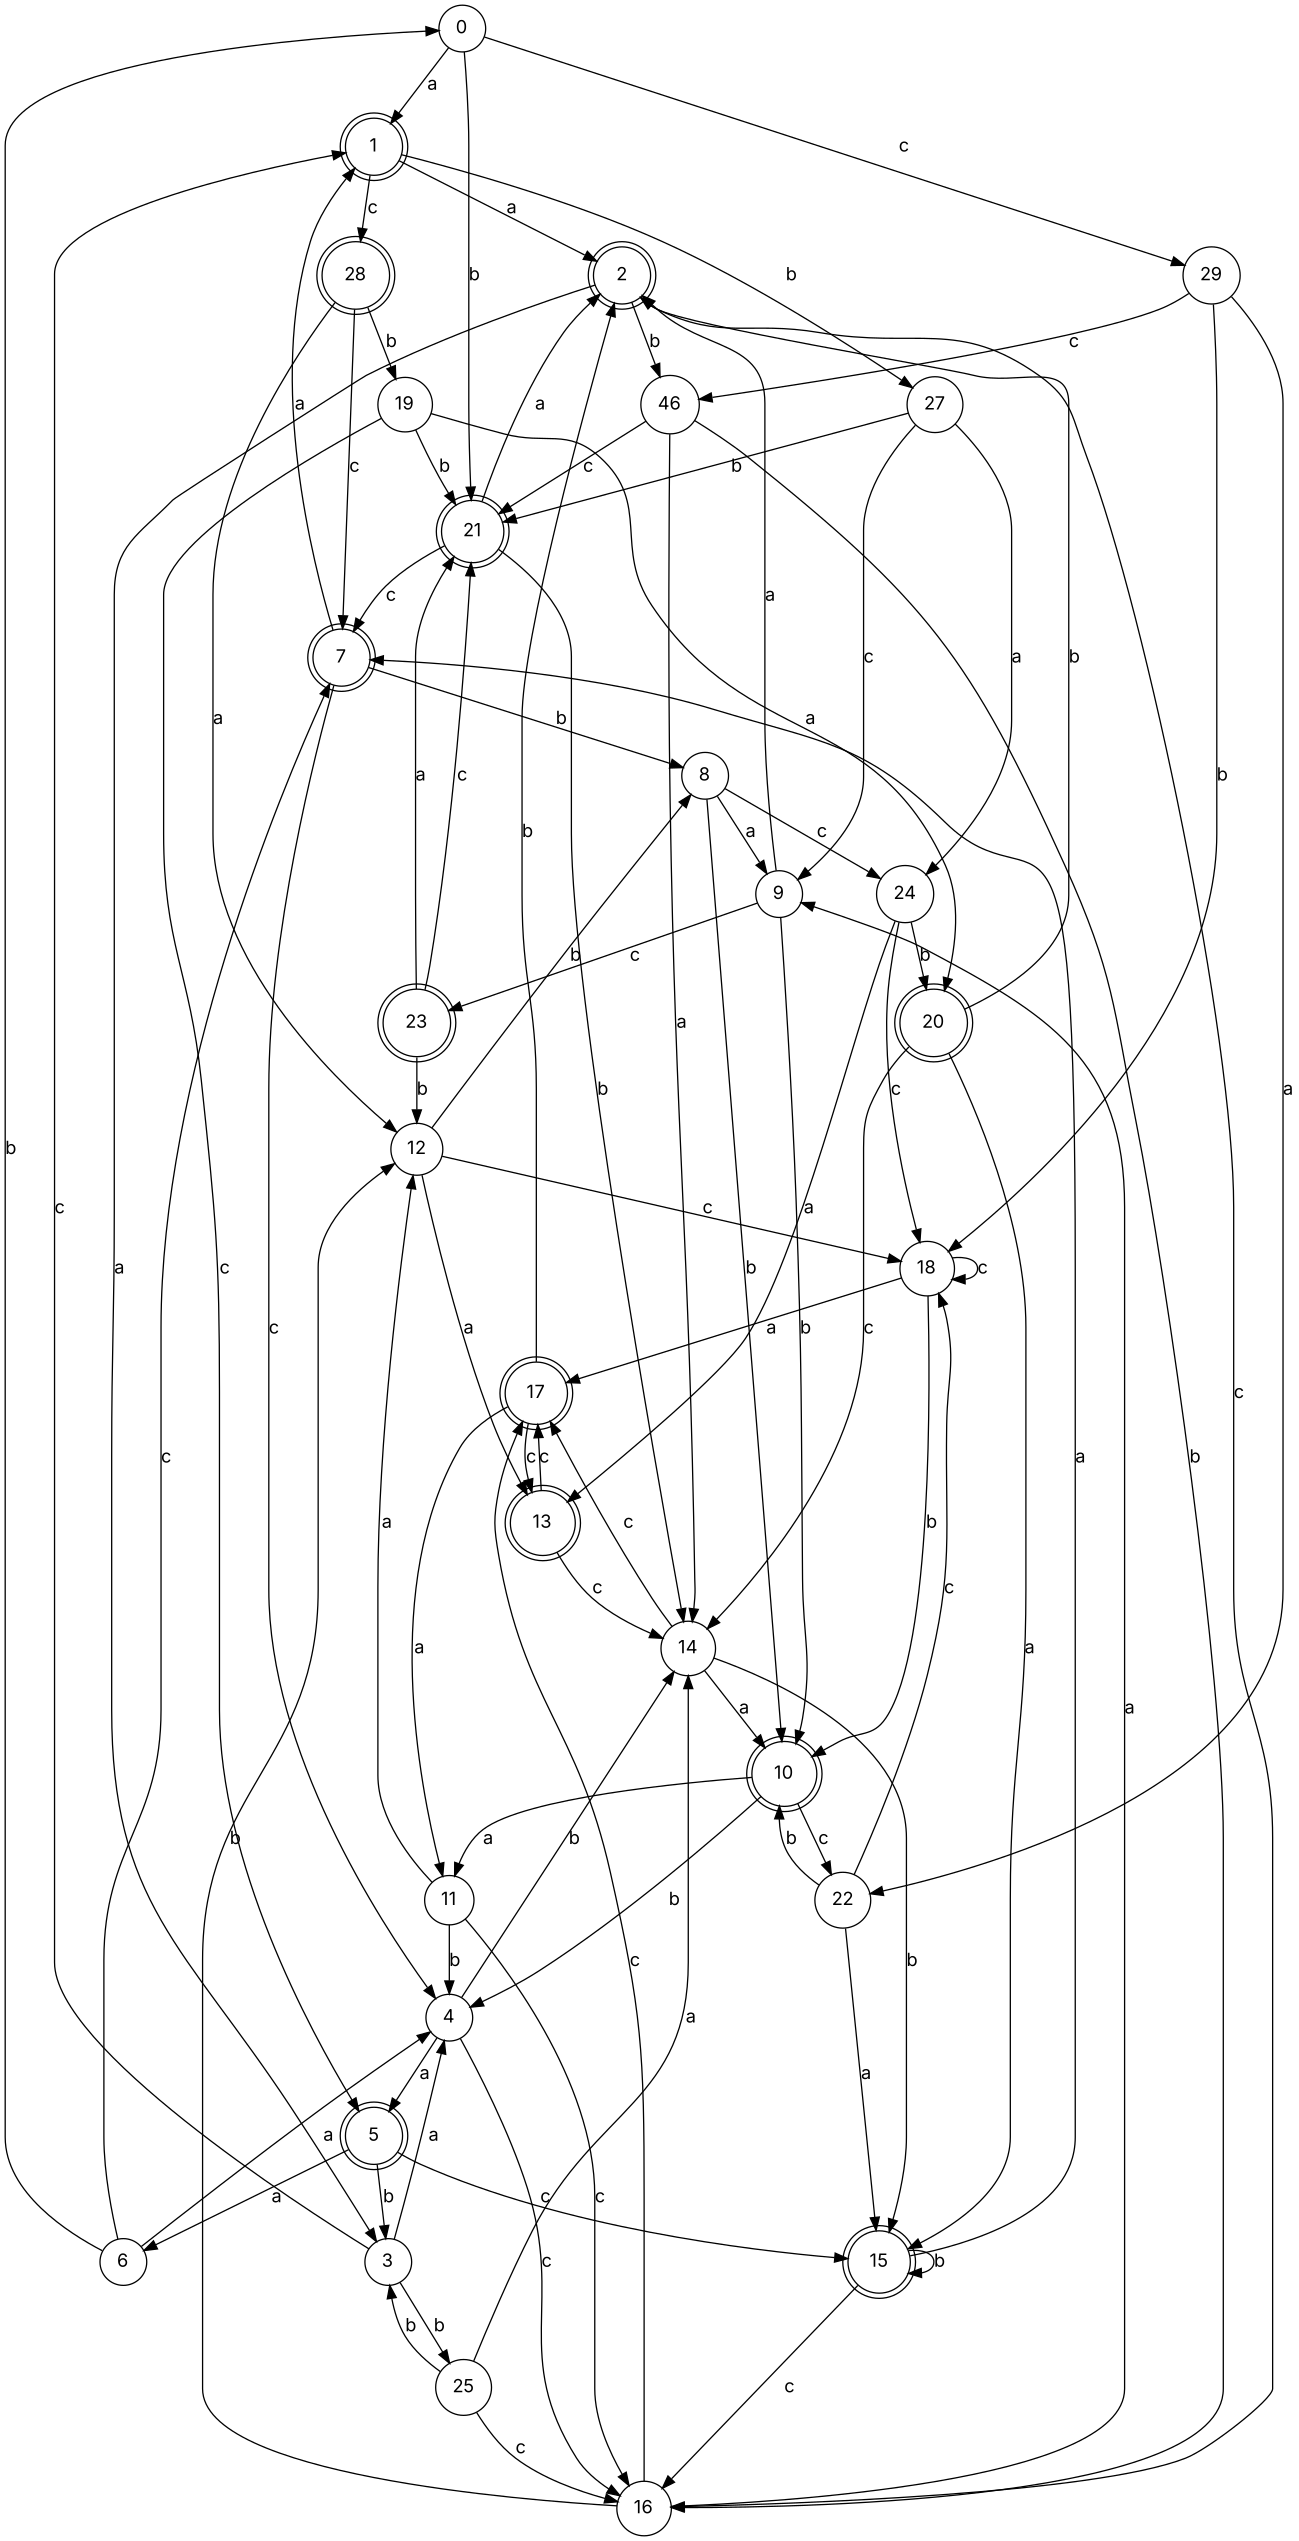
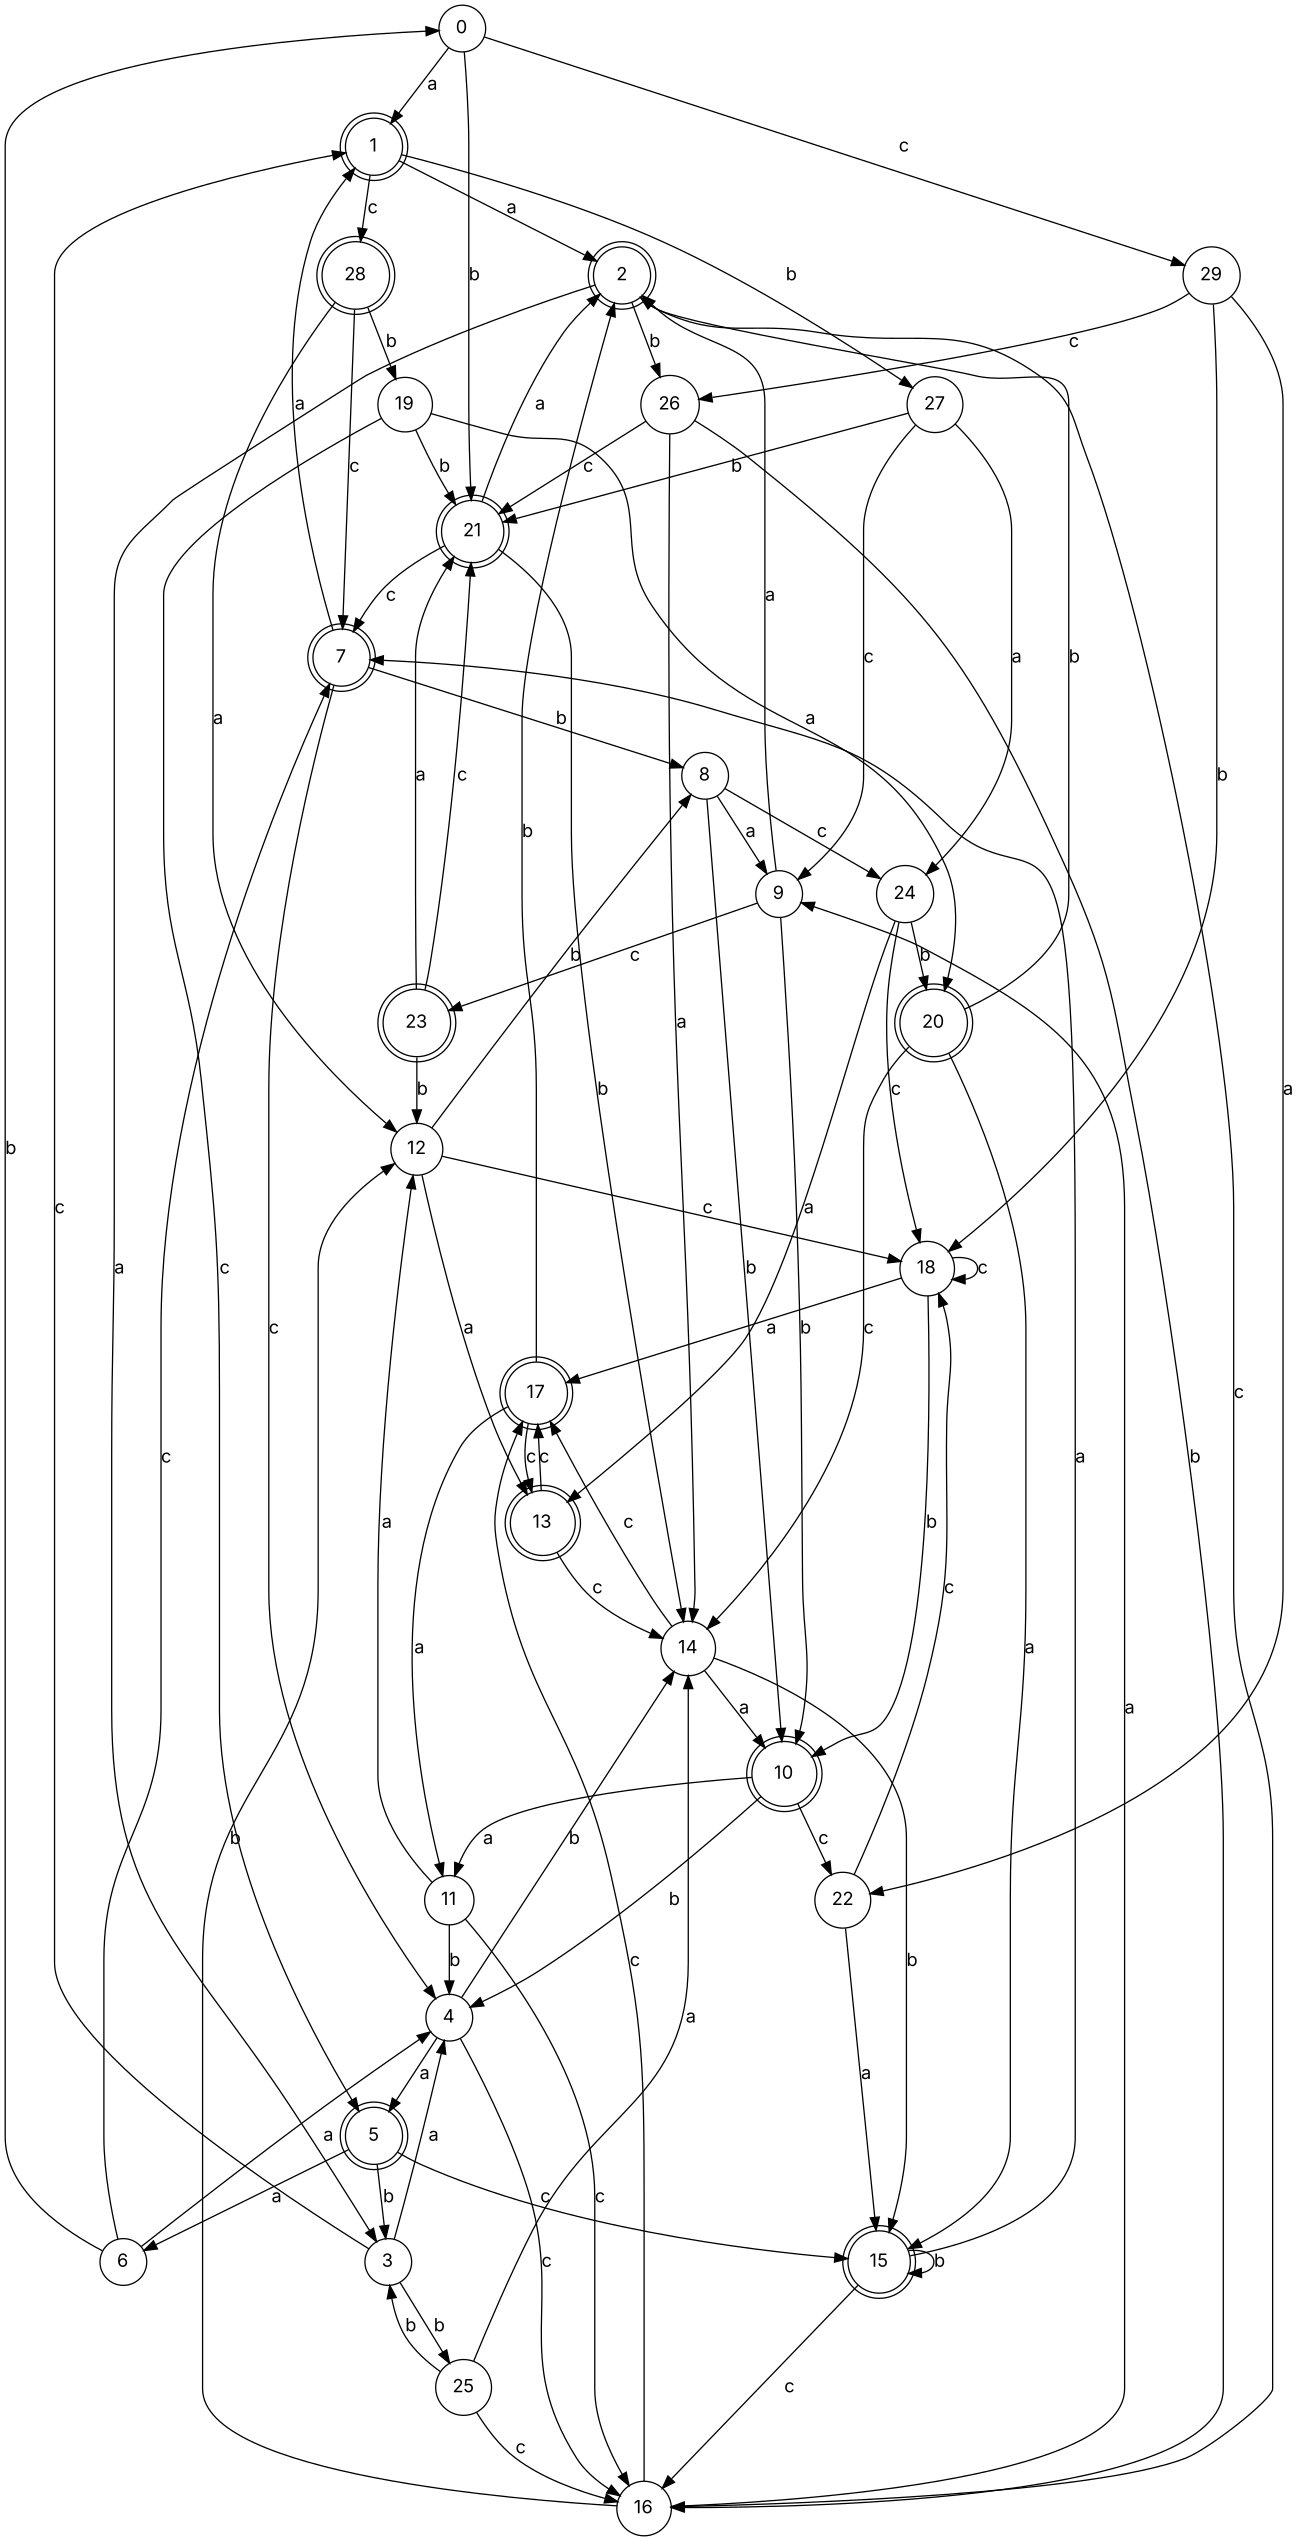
(670, 405) -> (670, 405)
(790, 1857) -> none
